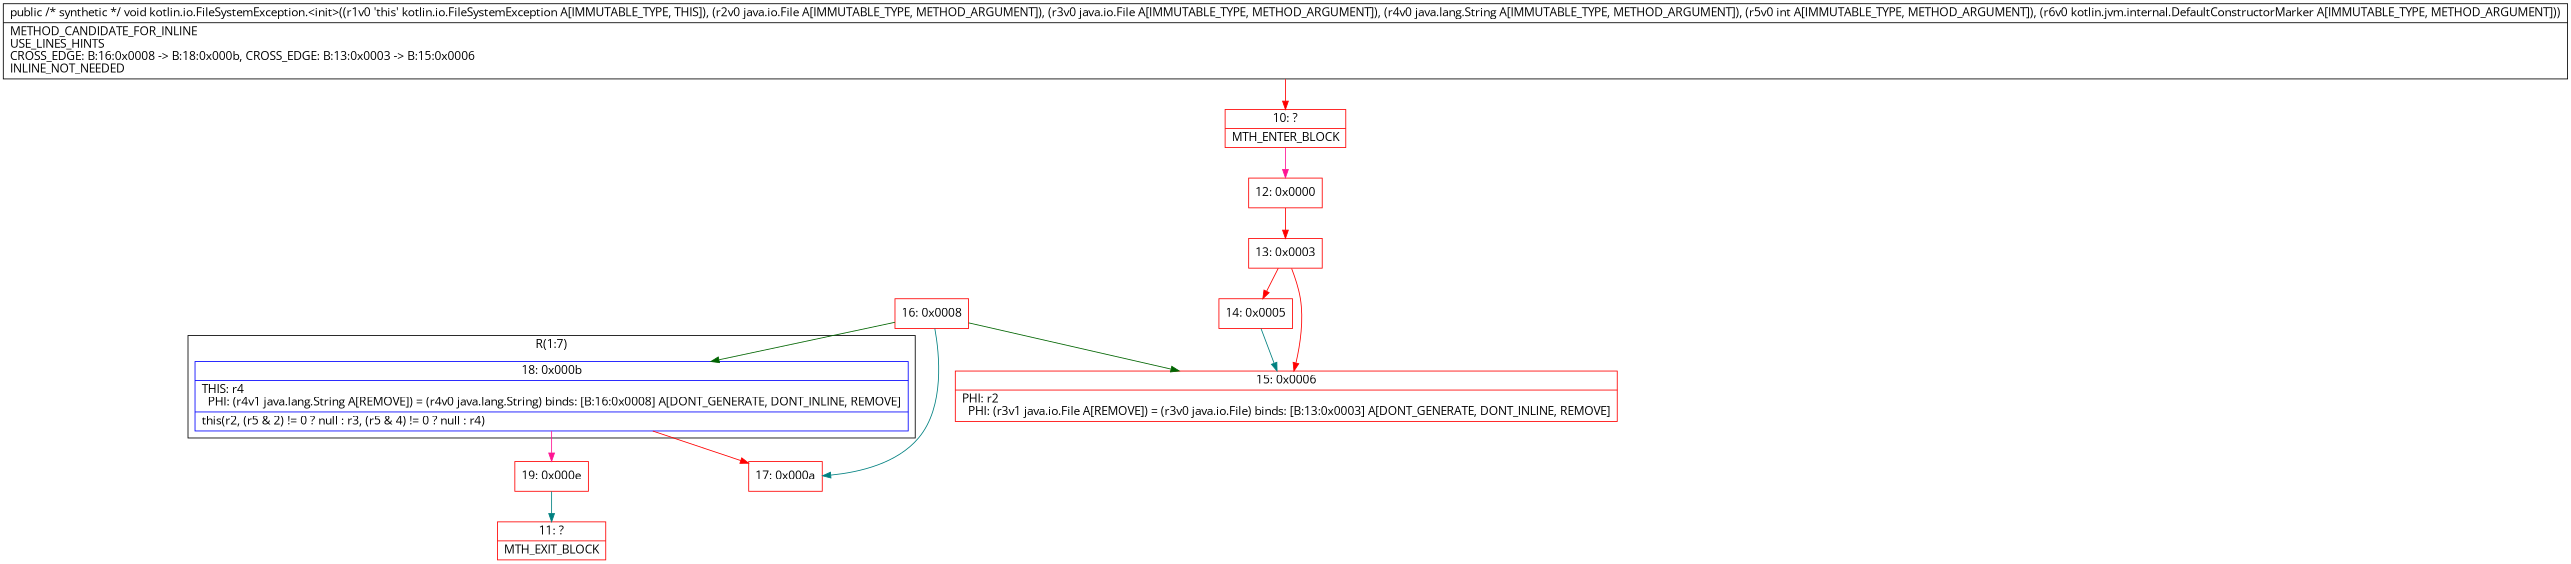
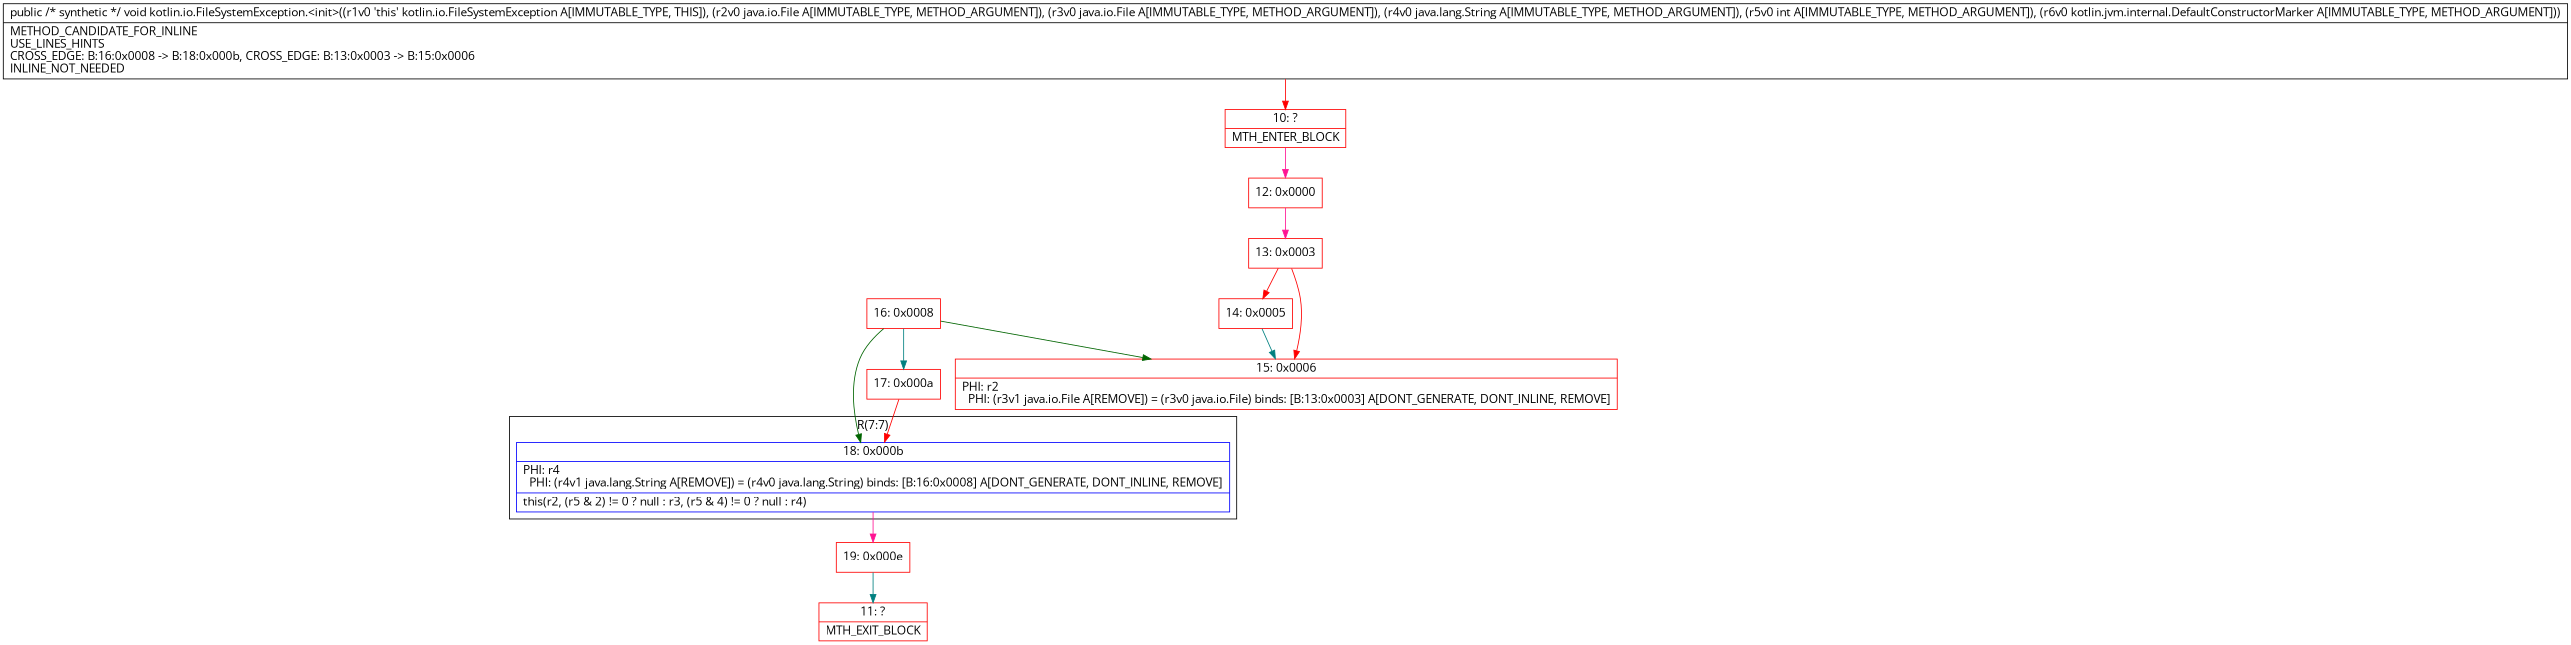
(1285, 219) -> (1285, 219)
(552, 345) -> (873, 426)
(224, 390) -> (543, 471)
(697, 446) -> (895, 411)
